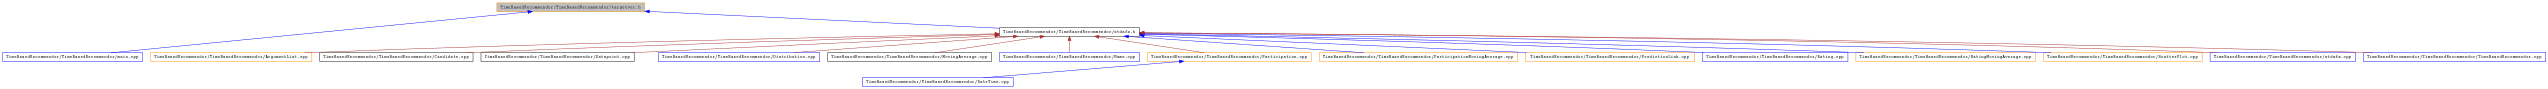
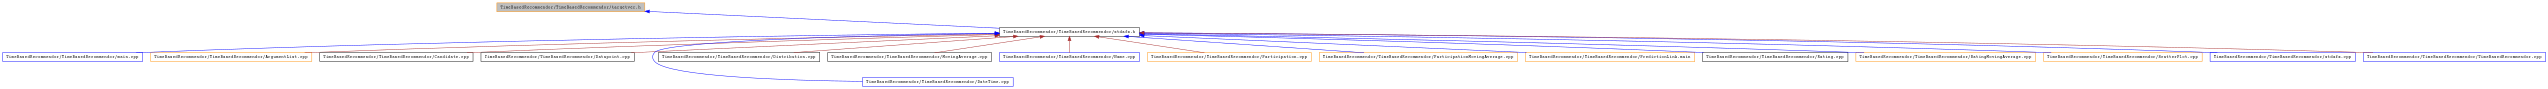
(319, 32) -> (566, 40)
(1681, 39) -> (1681, 39)
(739, 57) -> (739, 57)
(1610, 57) -> (1610, 57)
(1775, 57) -> (1775, 57)
(1081, 70) -> (672, 48)
